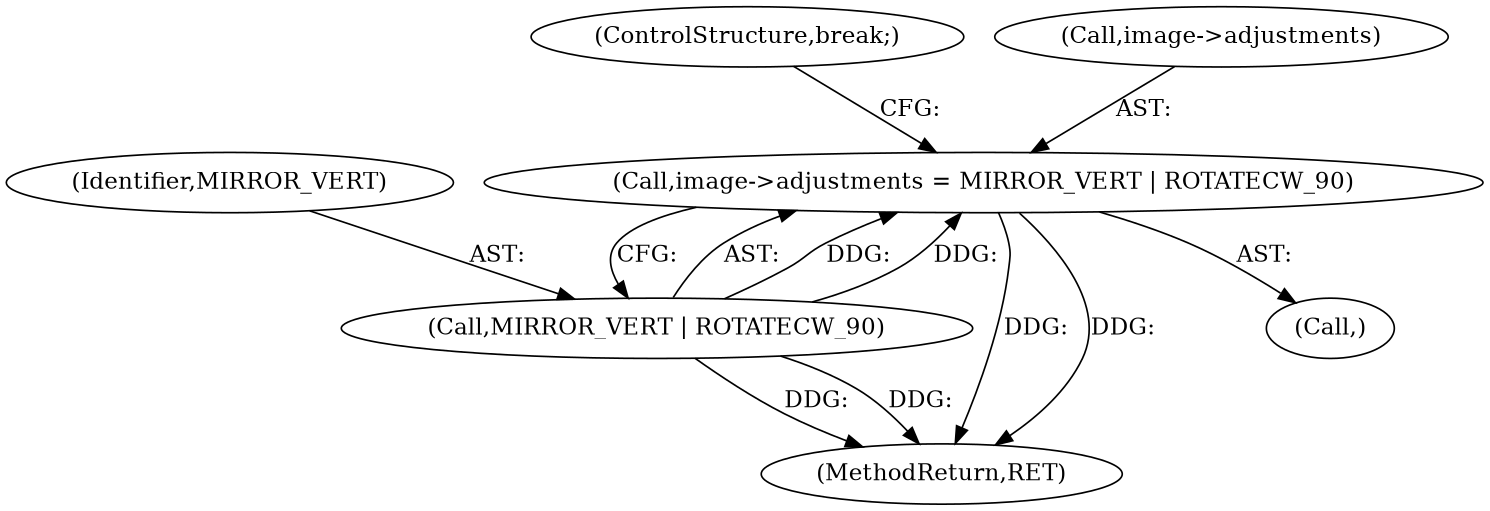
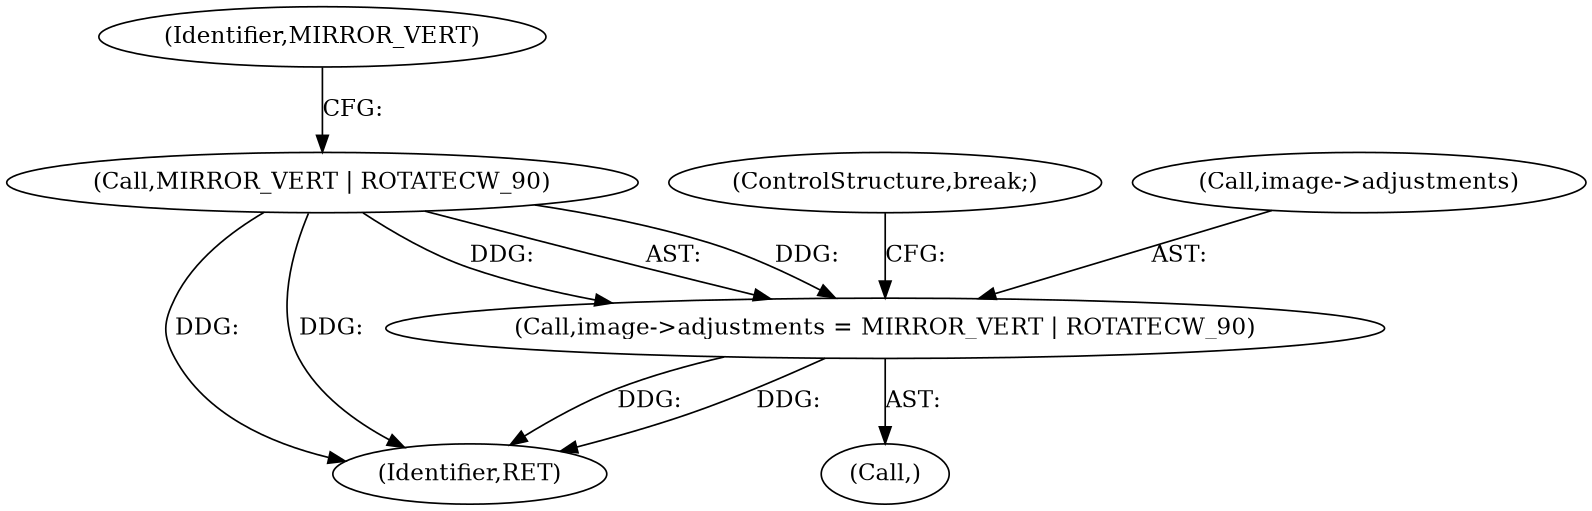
(634, 229) -> none
(501, 255) -> (357, 110)
(942, 474) -> (470, 474)
